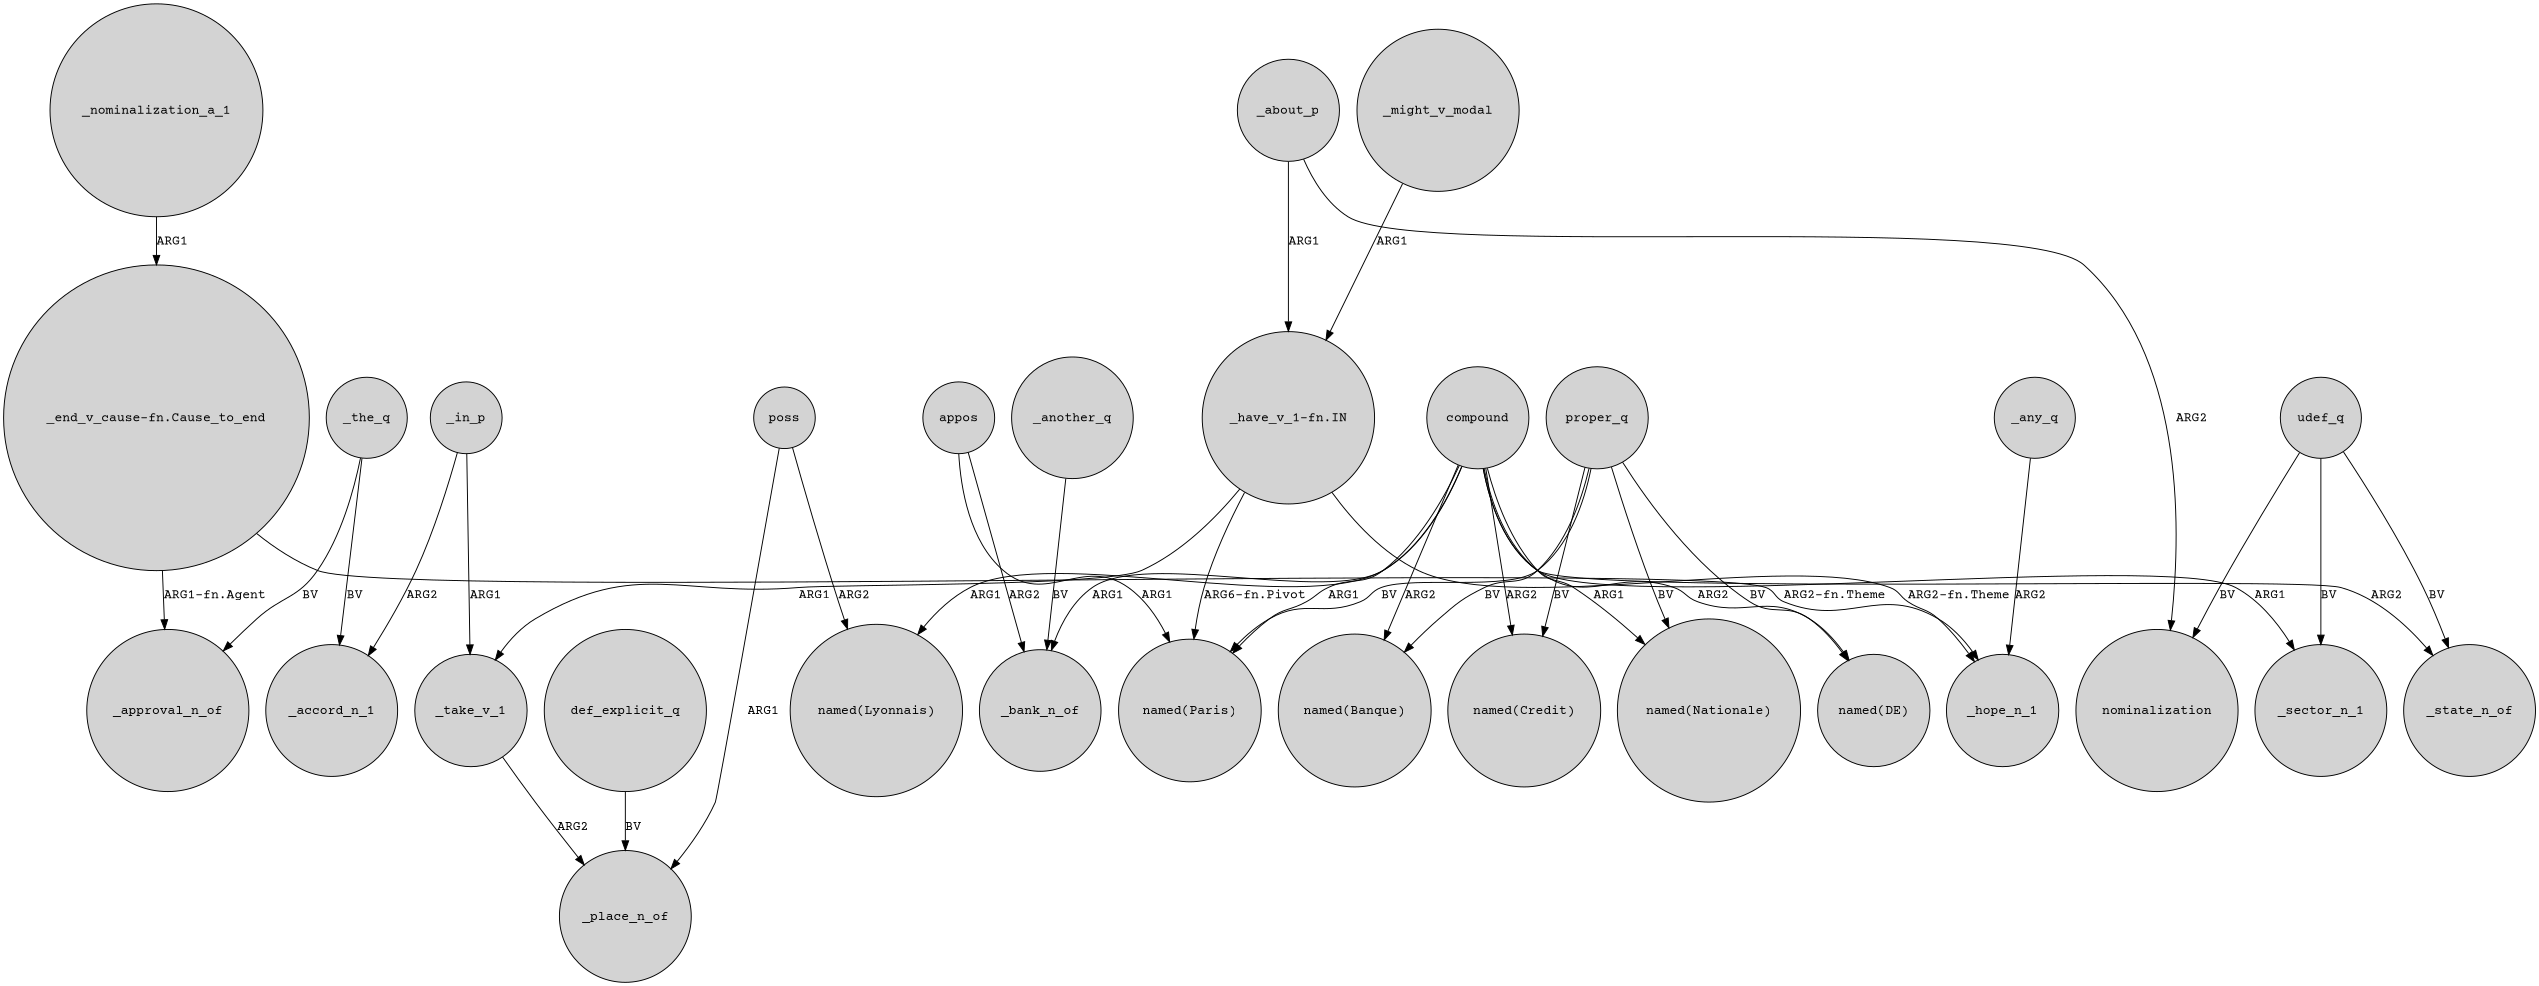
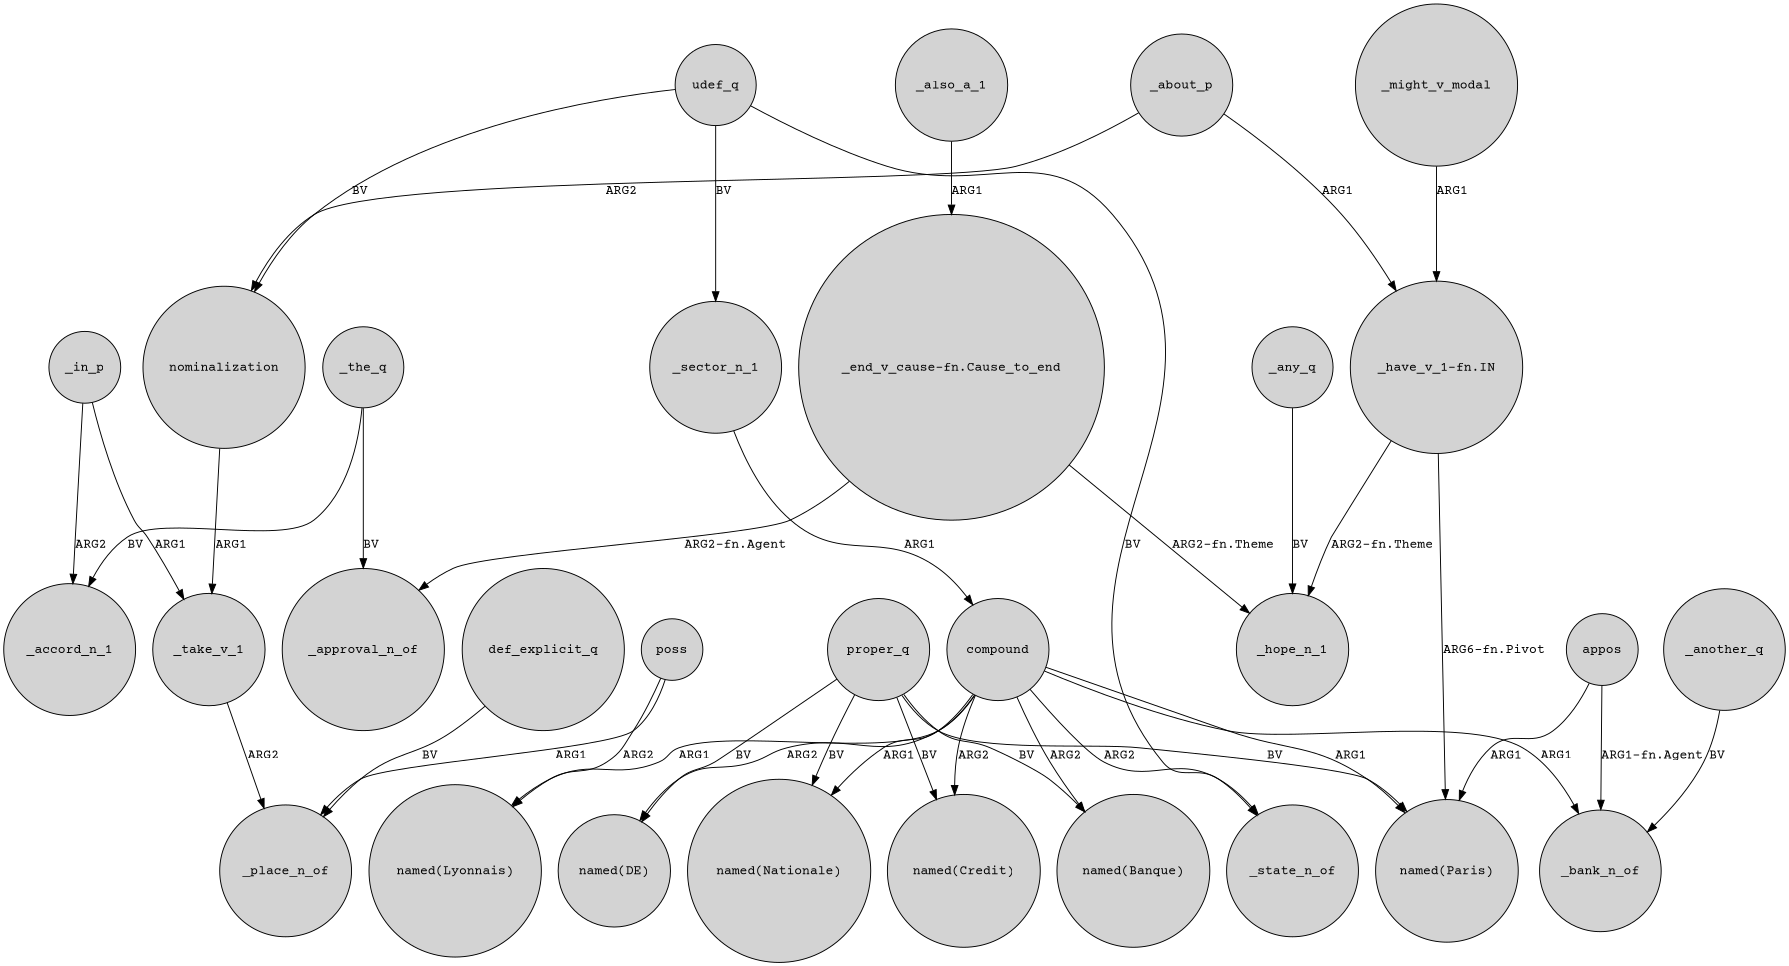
(156, 110) -> (951, 85)
(2000, 578) -> (831, 542)
(777, 588) -> (216, 516)
(215, 595) -> (736, 544)
(1025, 595) -> (1652, 755)
(2031, 595) -> (1301, 544)
